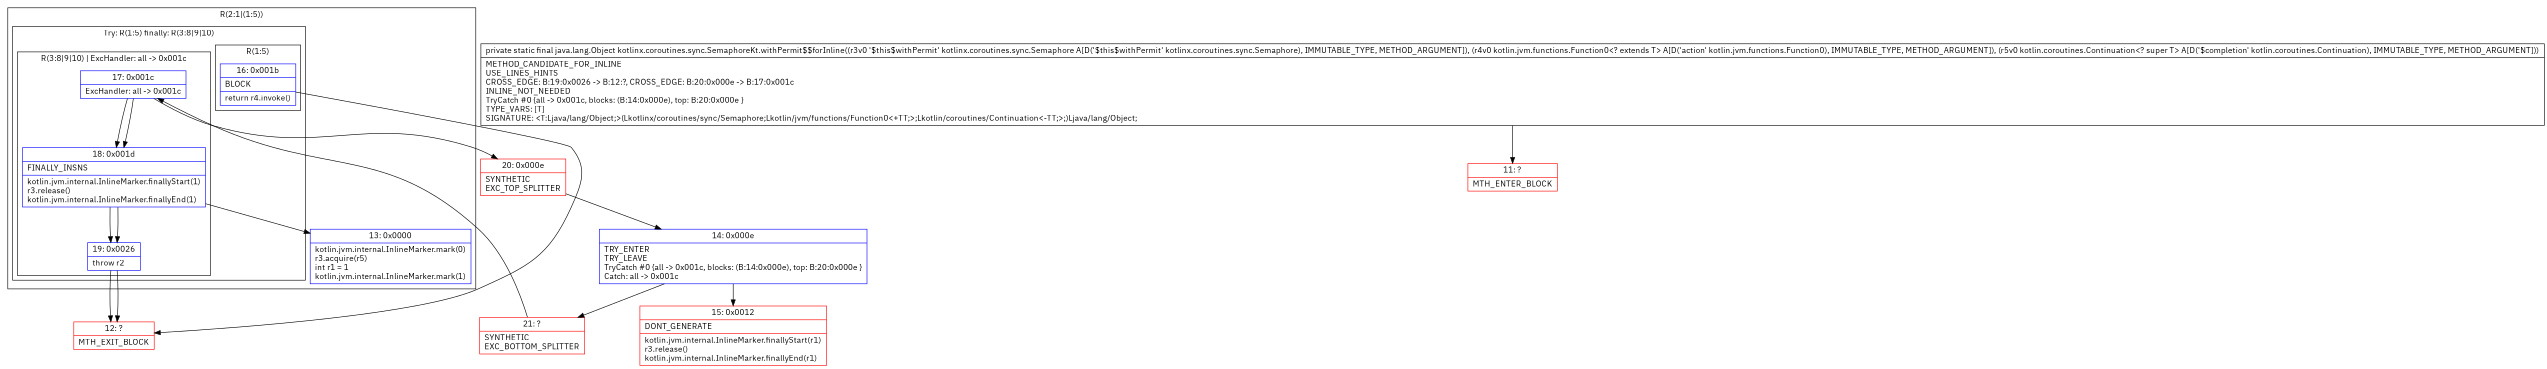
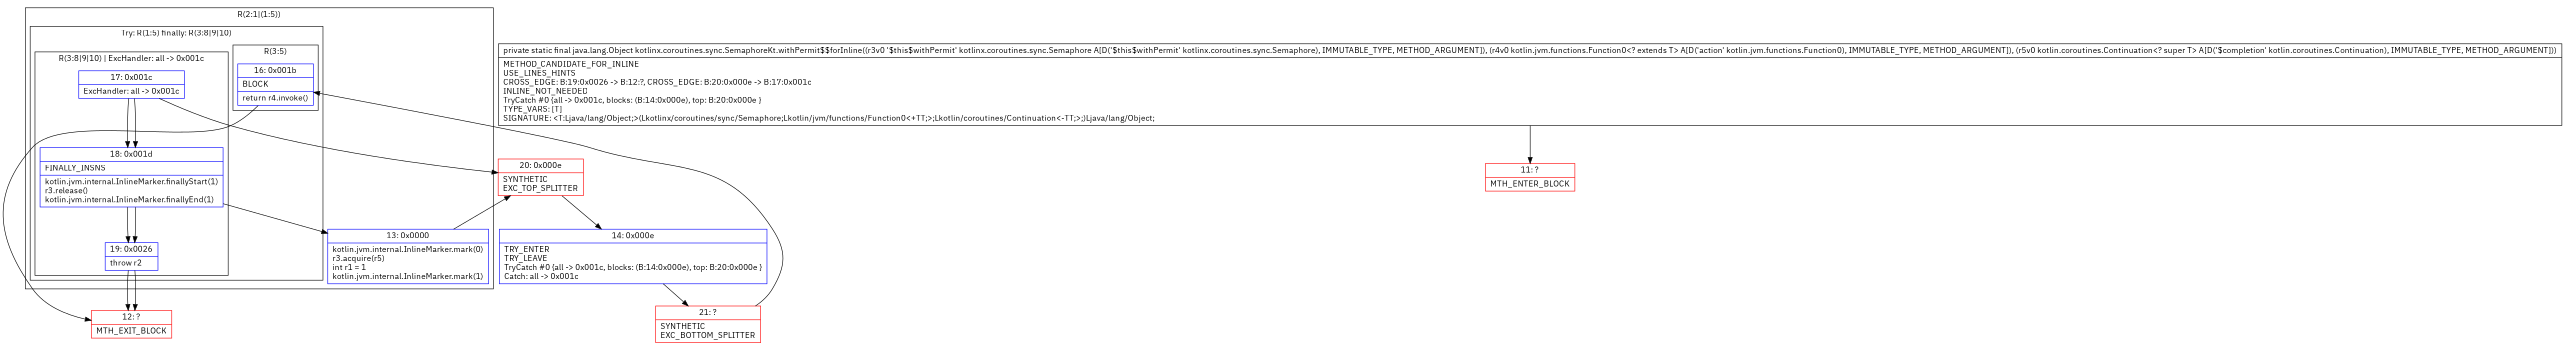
(258, 52) -> (276, 52)
(374, 170) -> (600, 150)
none -> (479, 214)
(733, 336) -> none
